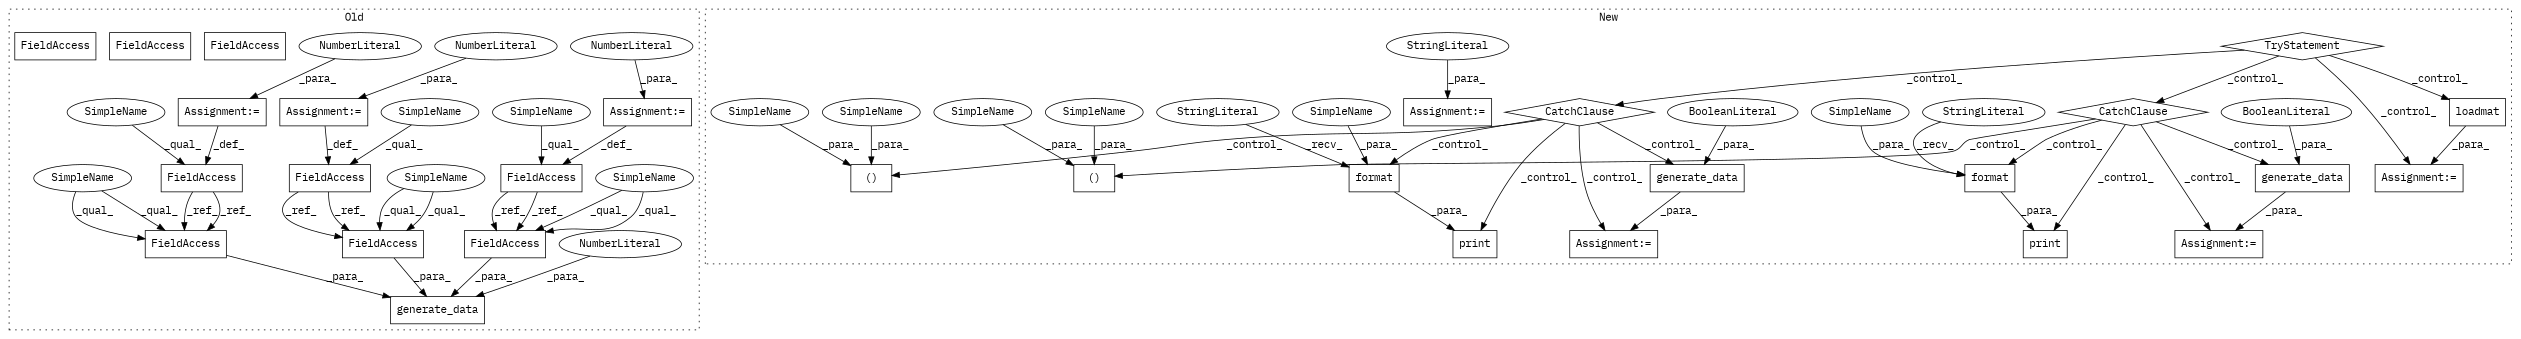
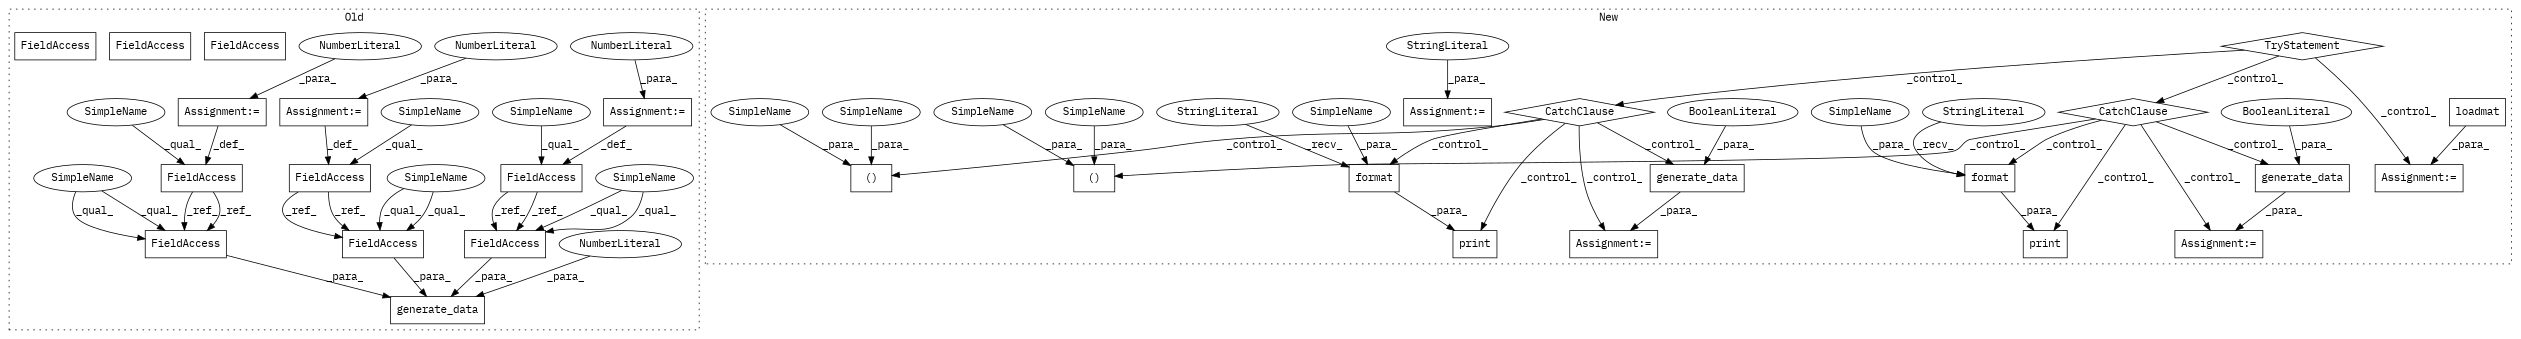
(2386, 75) -> none
